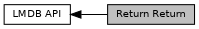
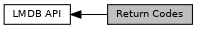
(151, 14) -> (150, 14)
